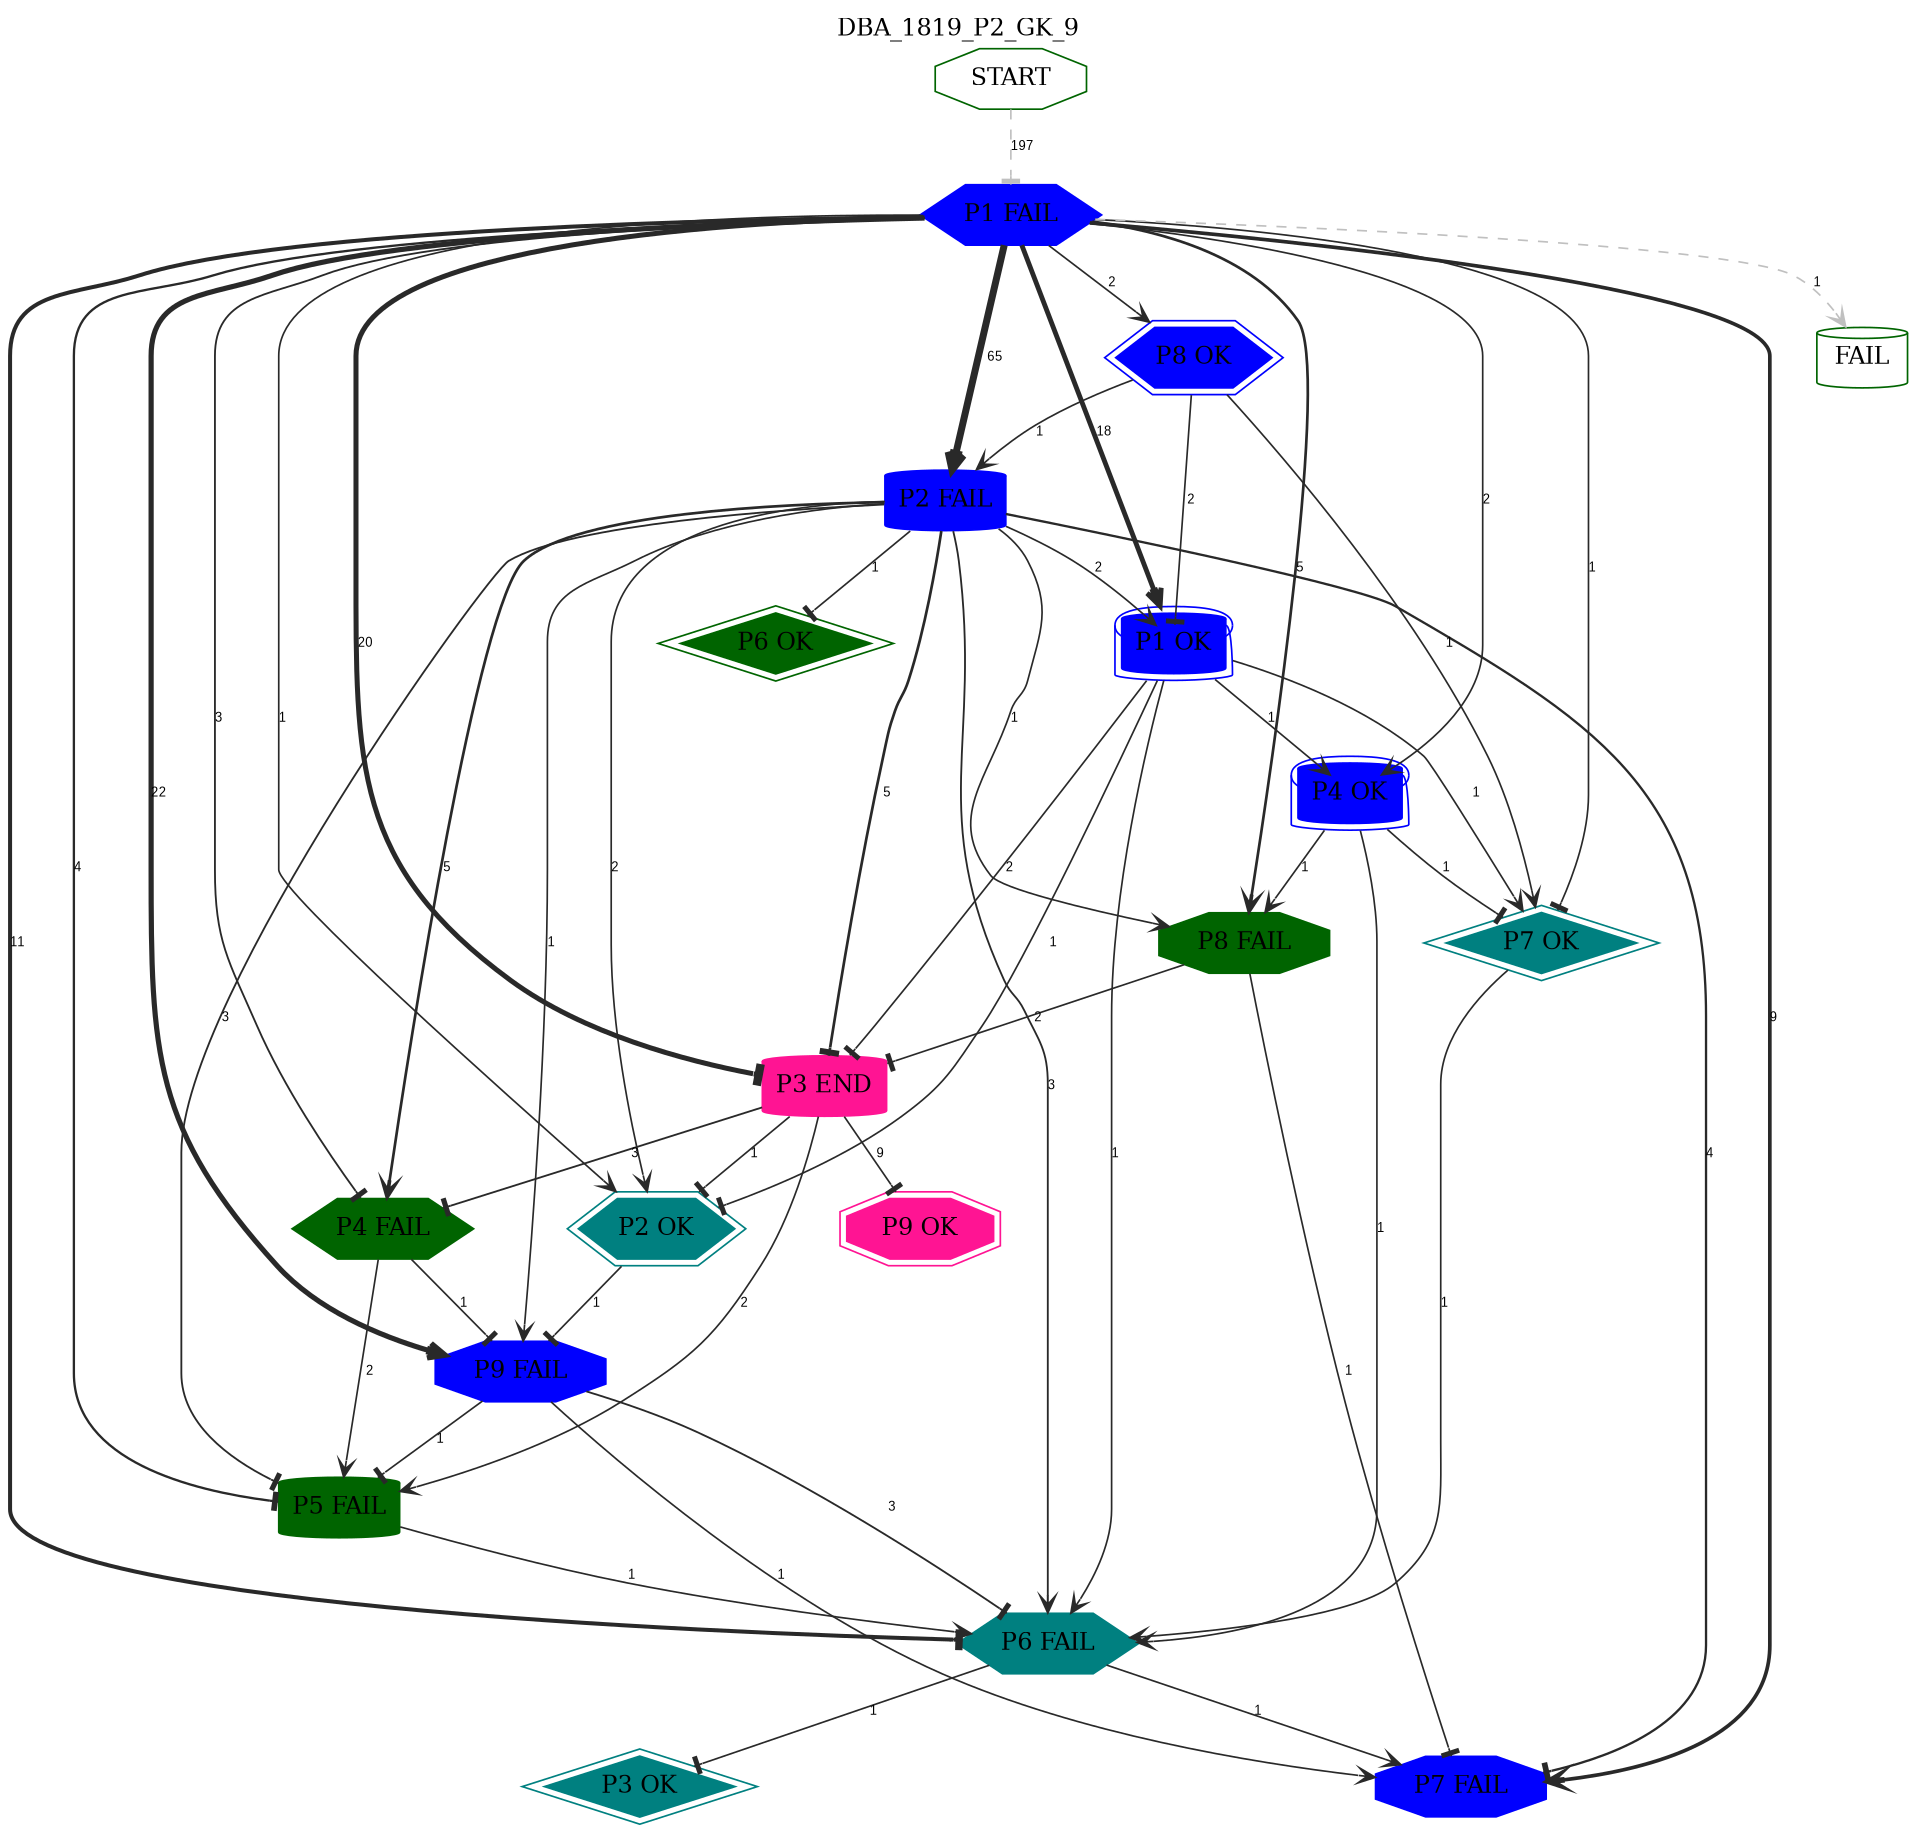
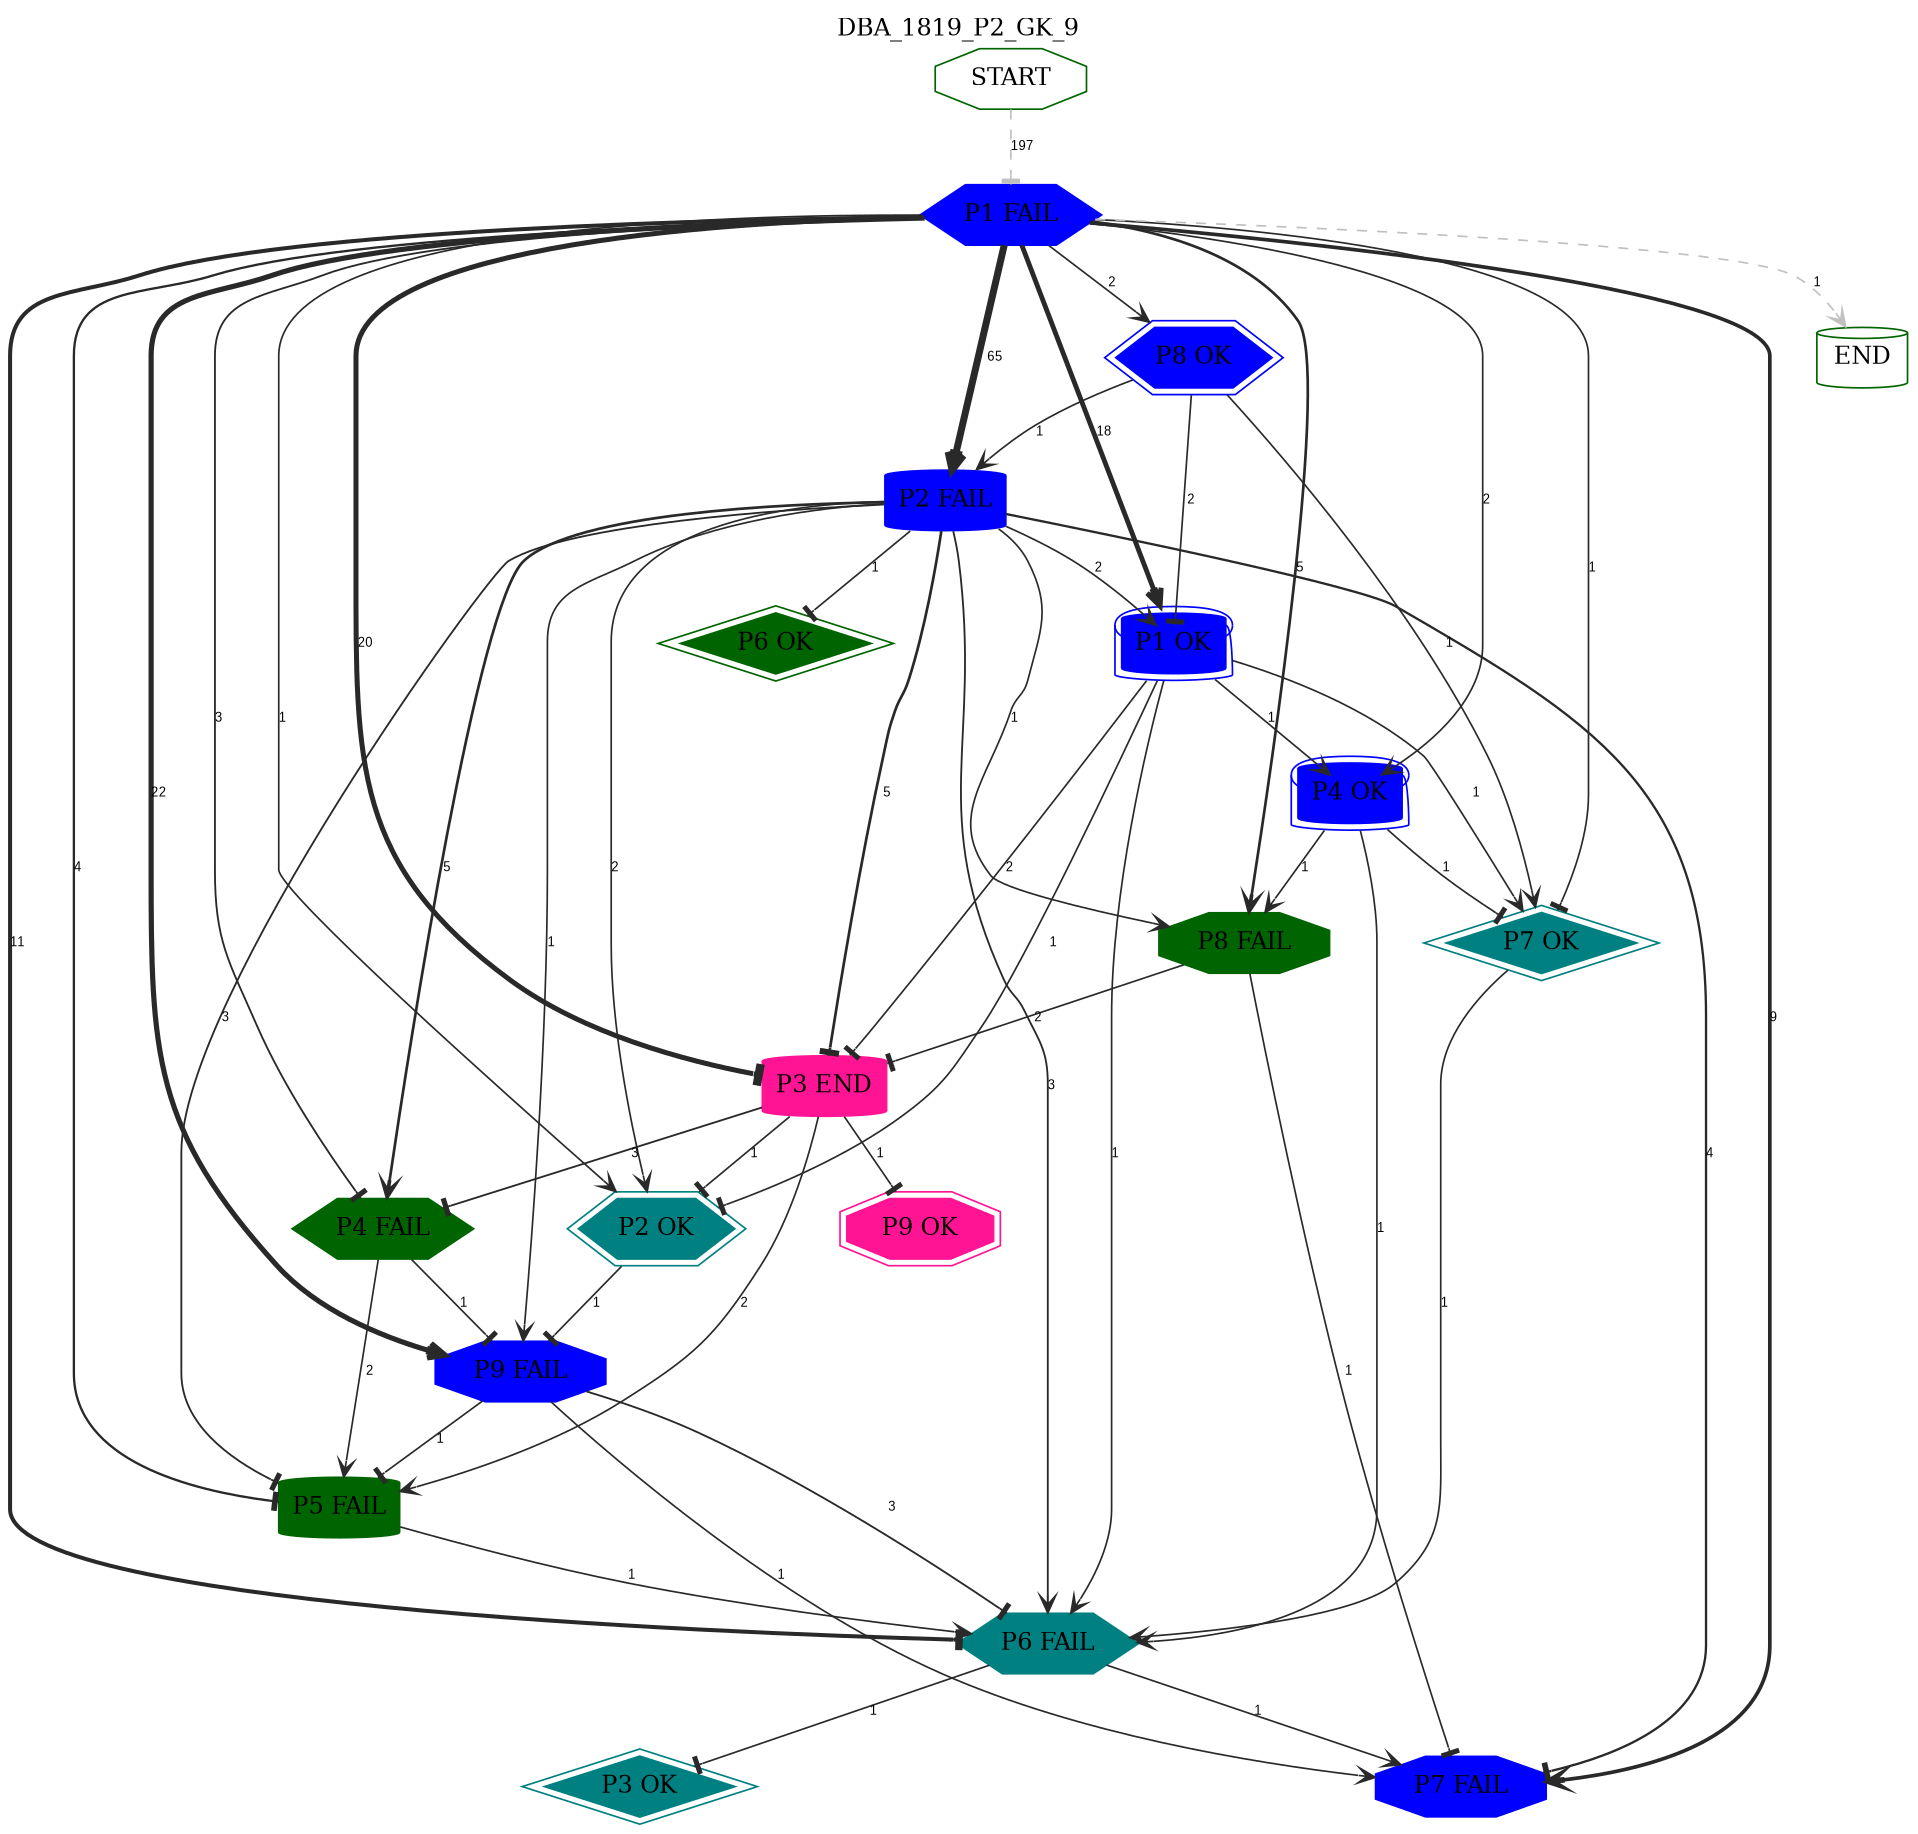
(1862, 358) -> (1862, 358)
(881, 1154) -> (881, 1154)
